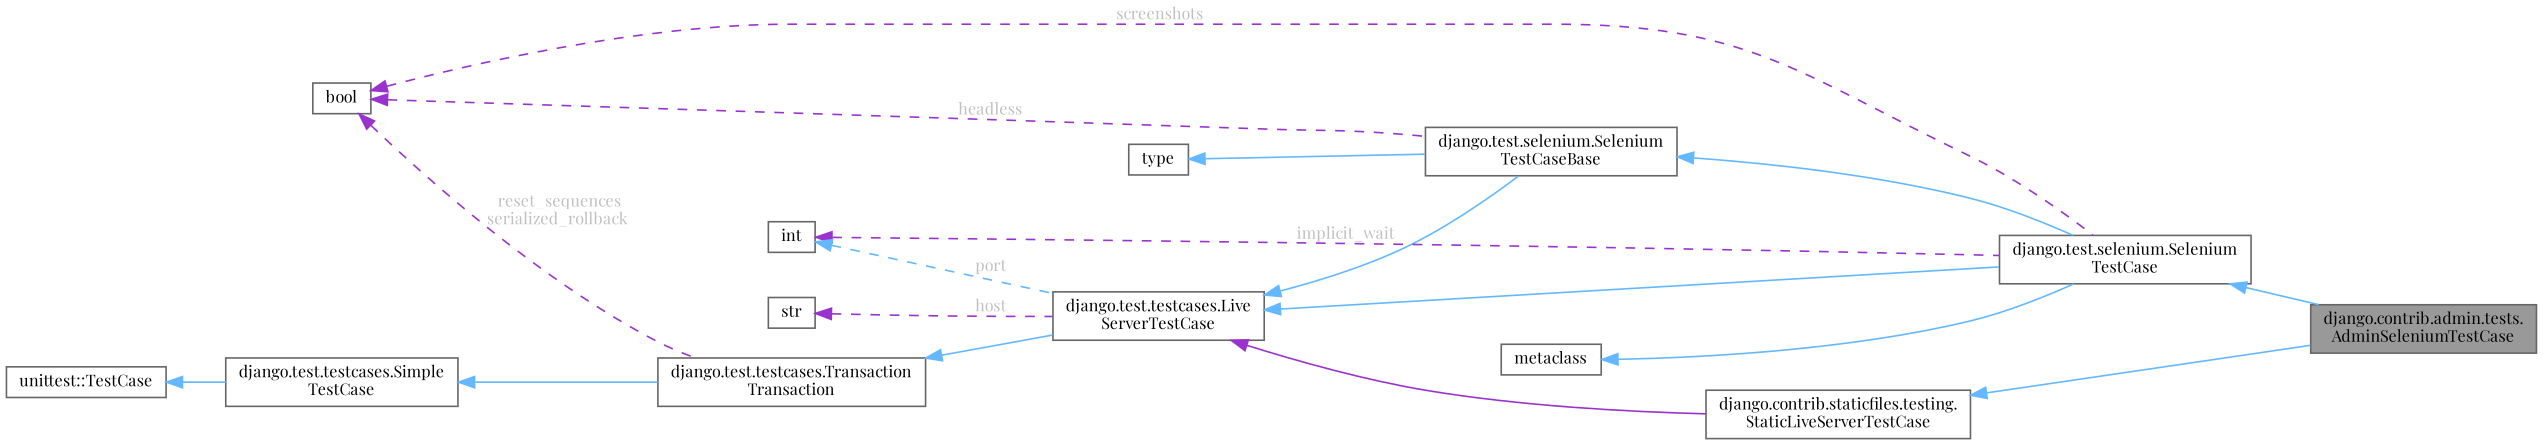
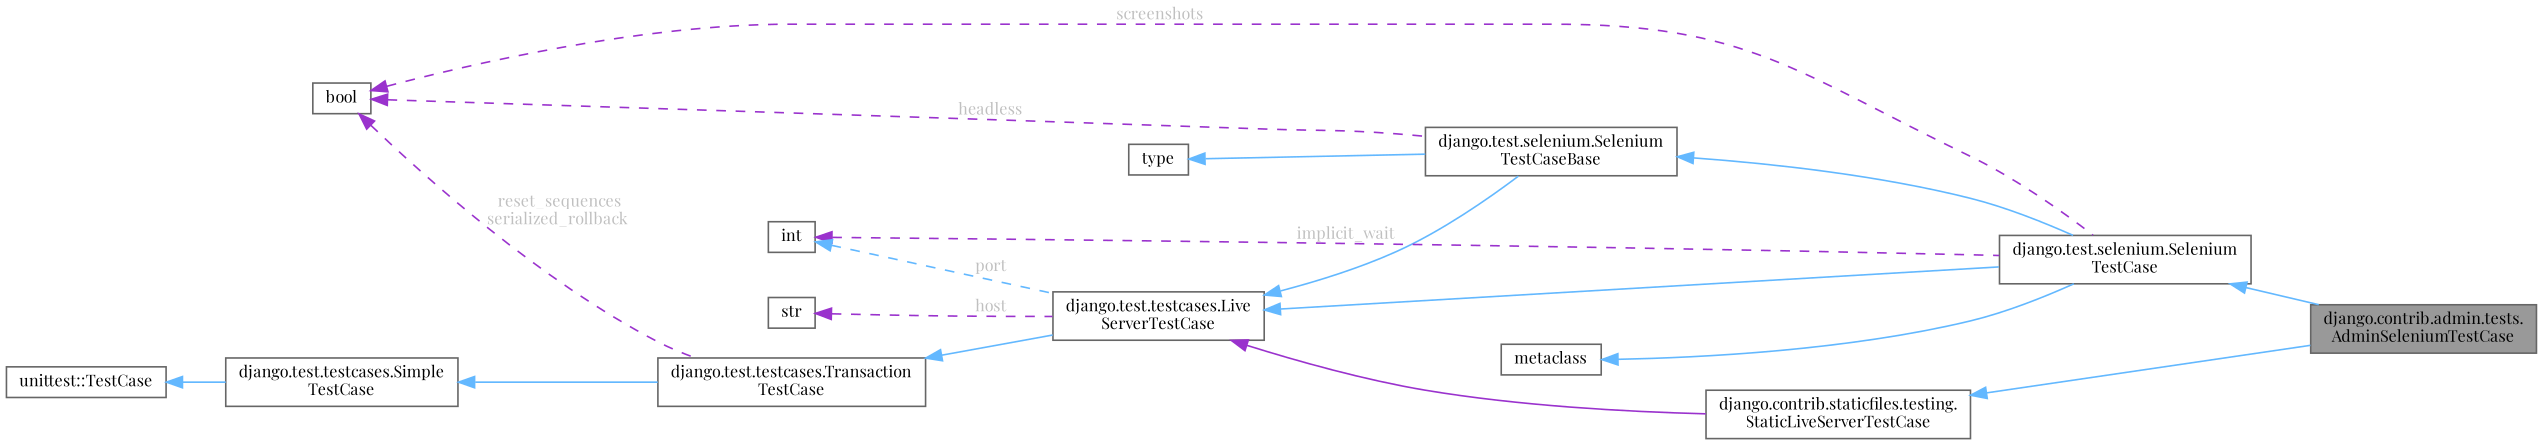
(792, 382) -> (792, 382)
